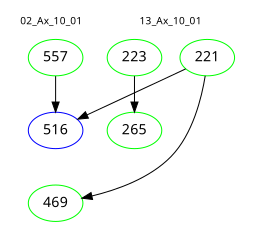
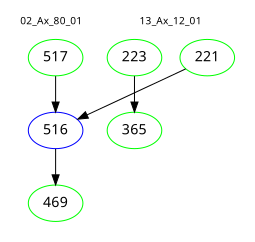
(52, 22) -> (52, 22)
(171, 22) -> (171, 22)
(56, 58) -> (56, 58)
(134, 130) -> (134, 130)
(177, 150) -> (56, 162)
